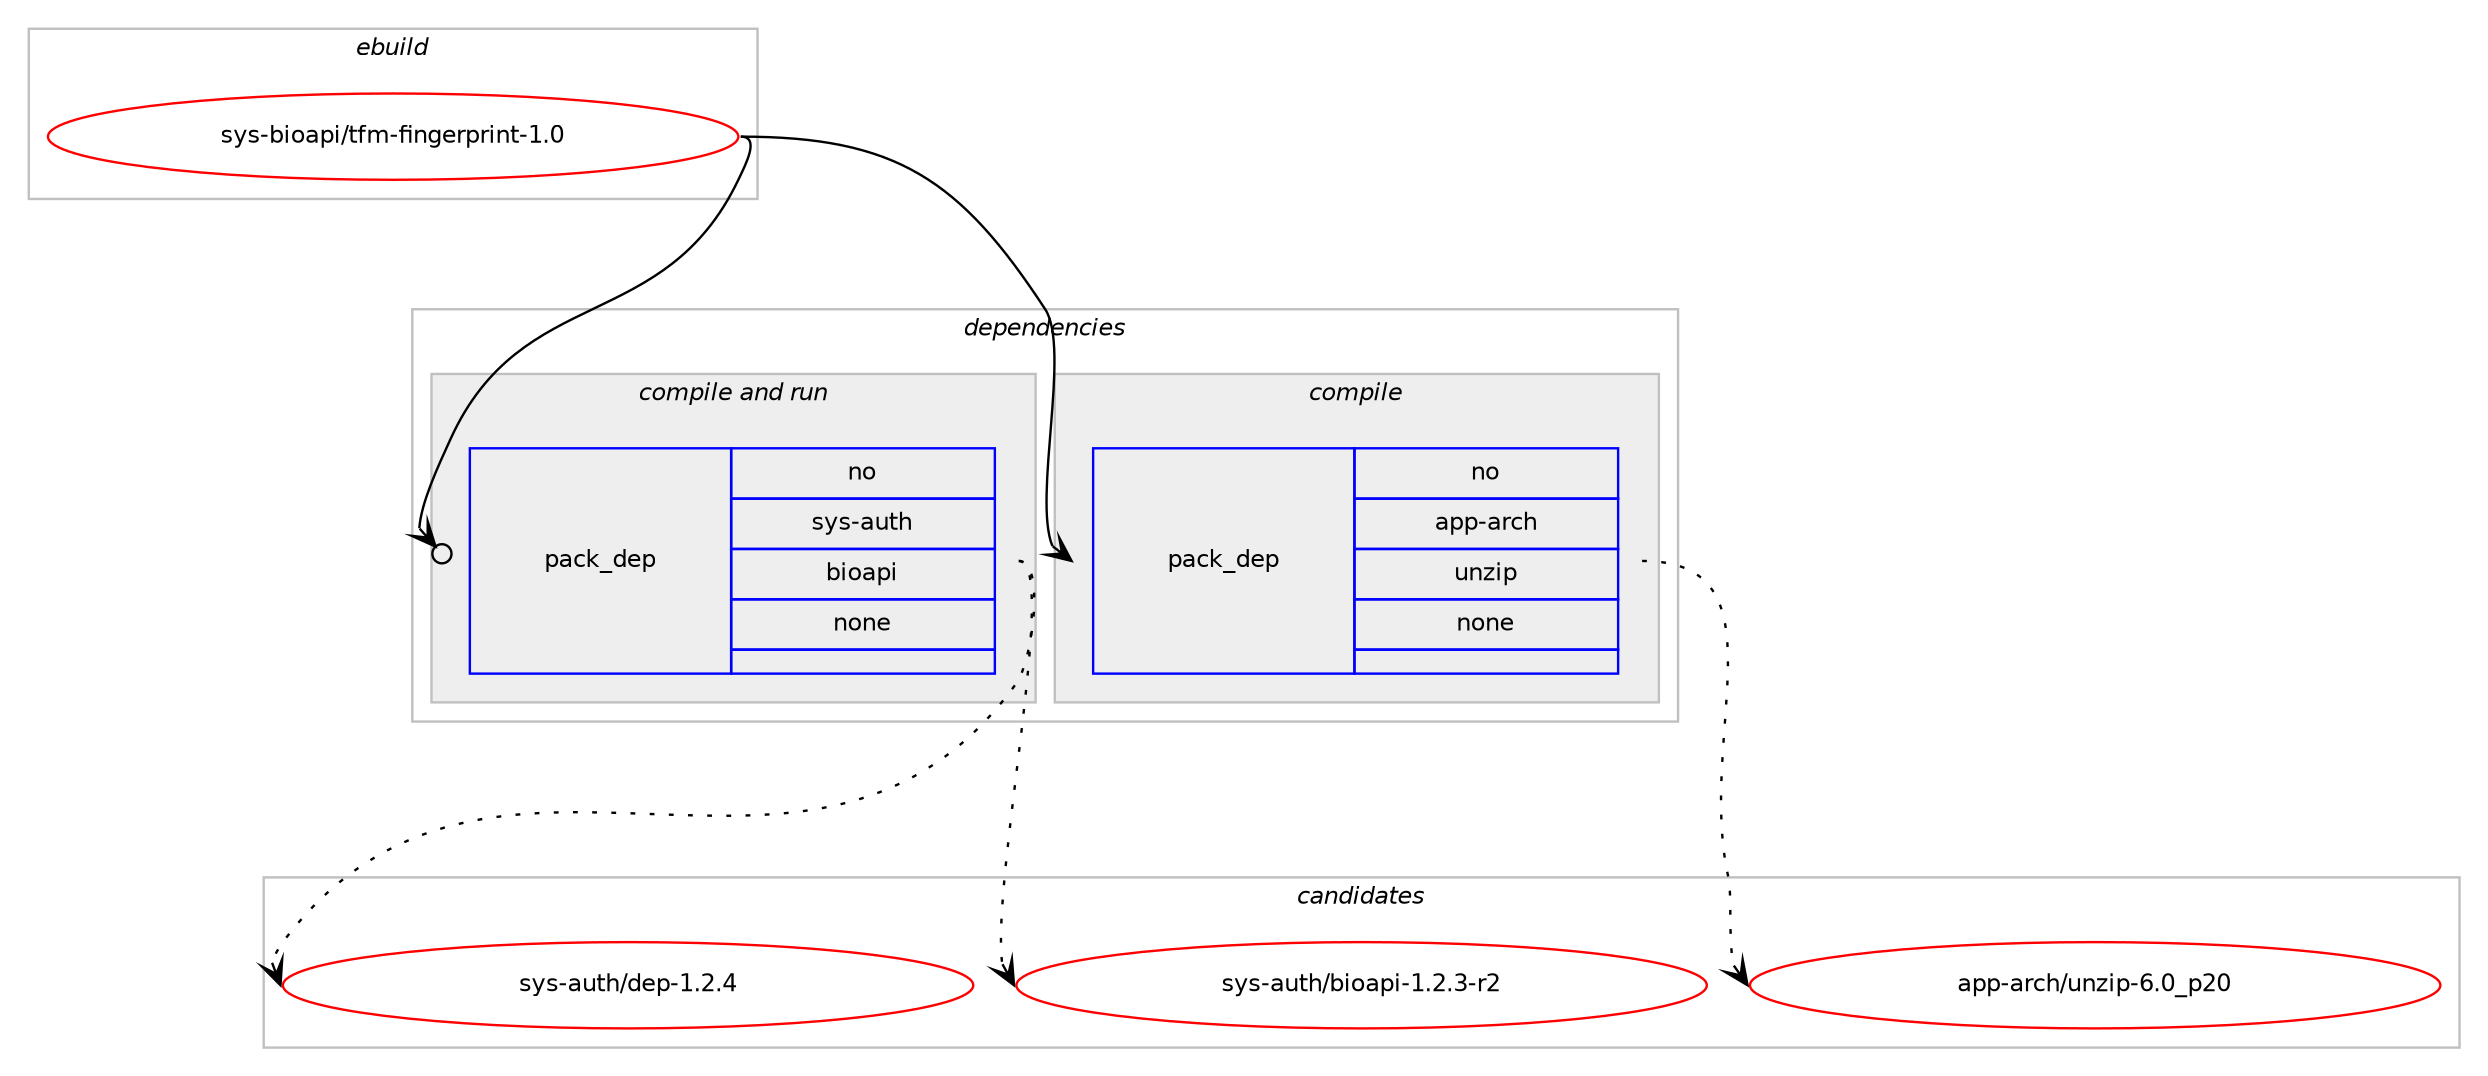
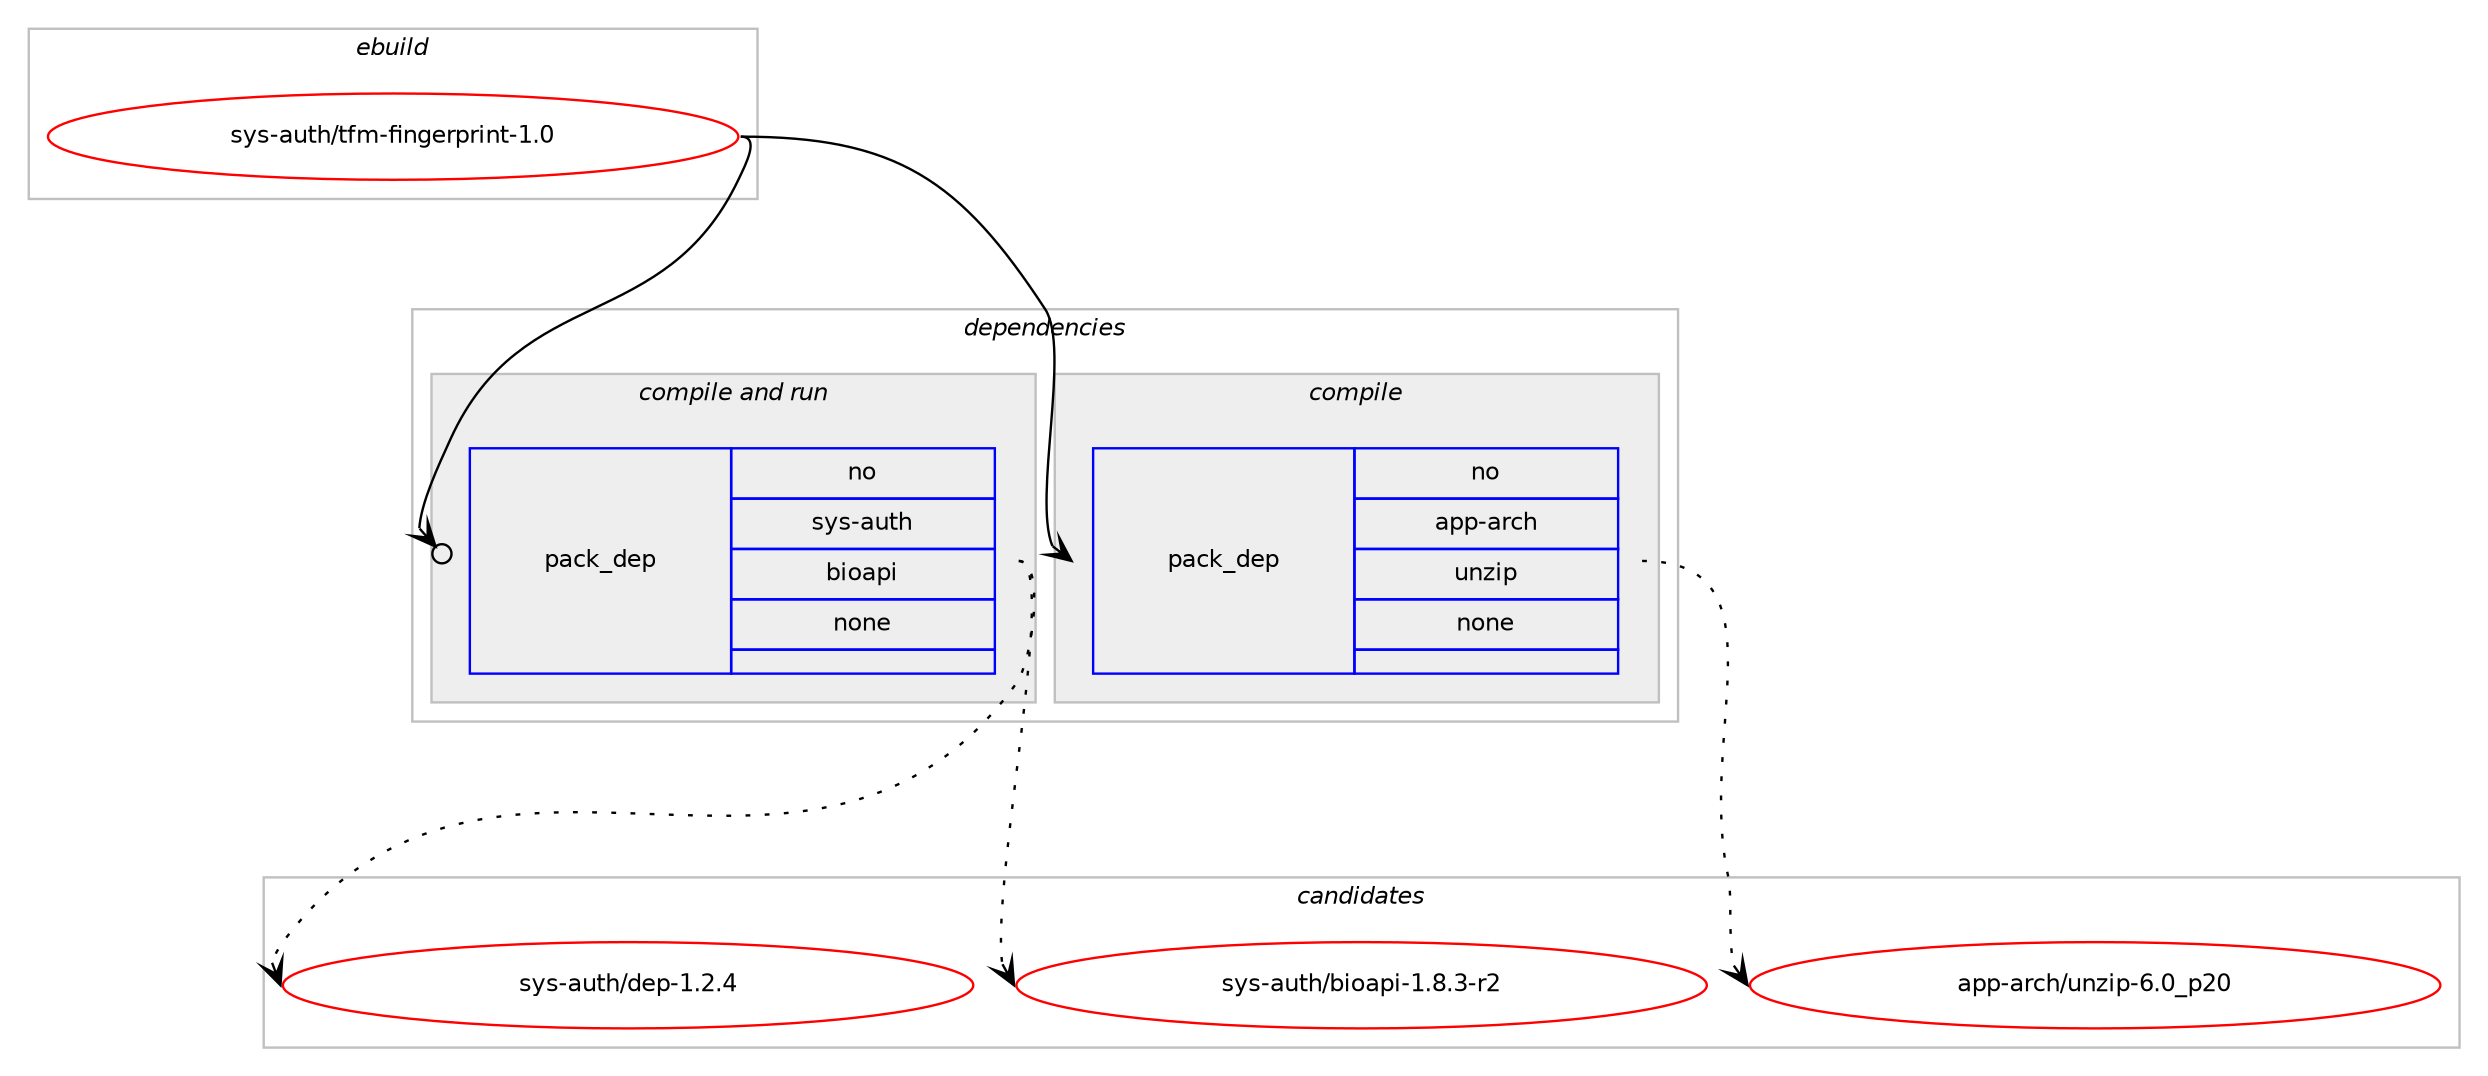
(393, 137) -> (393, 137)
(1362, 985) -> (1362, 985)
